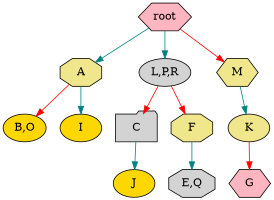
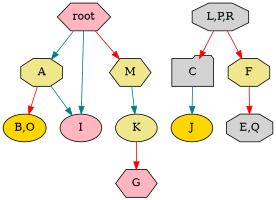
(165, 41) -> (83, 69)
(165, 72) -> (220, 17)
(81, 128) -> (81, 128)
(192, 152) -> (249, 96)
